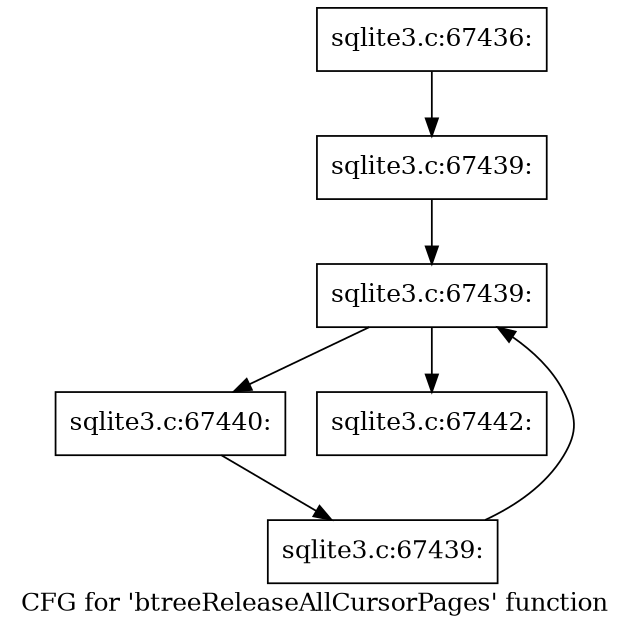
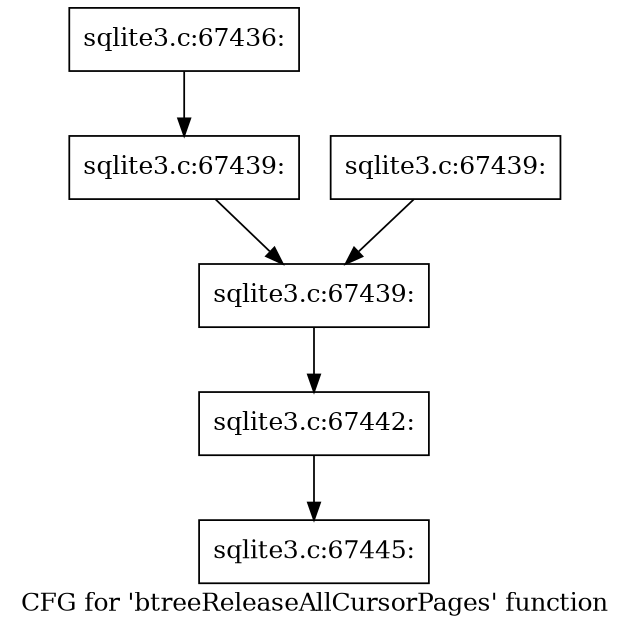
(170, 424) -> none
none -> (314, 552)
